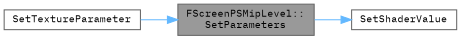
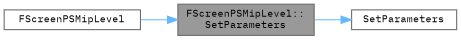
(72, 20) -> (72, 20)
(404, 20) -> (404, 20)
